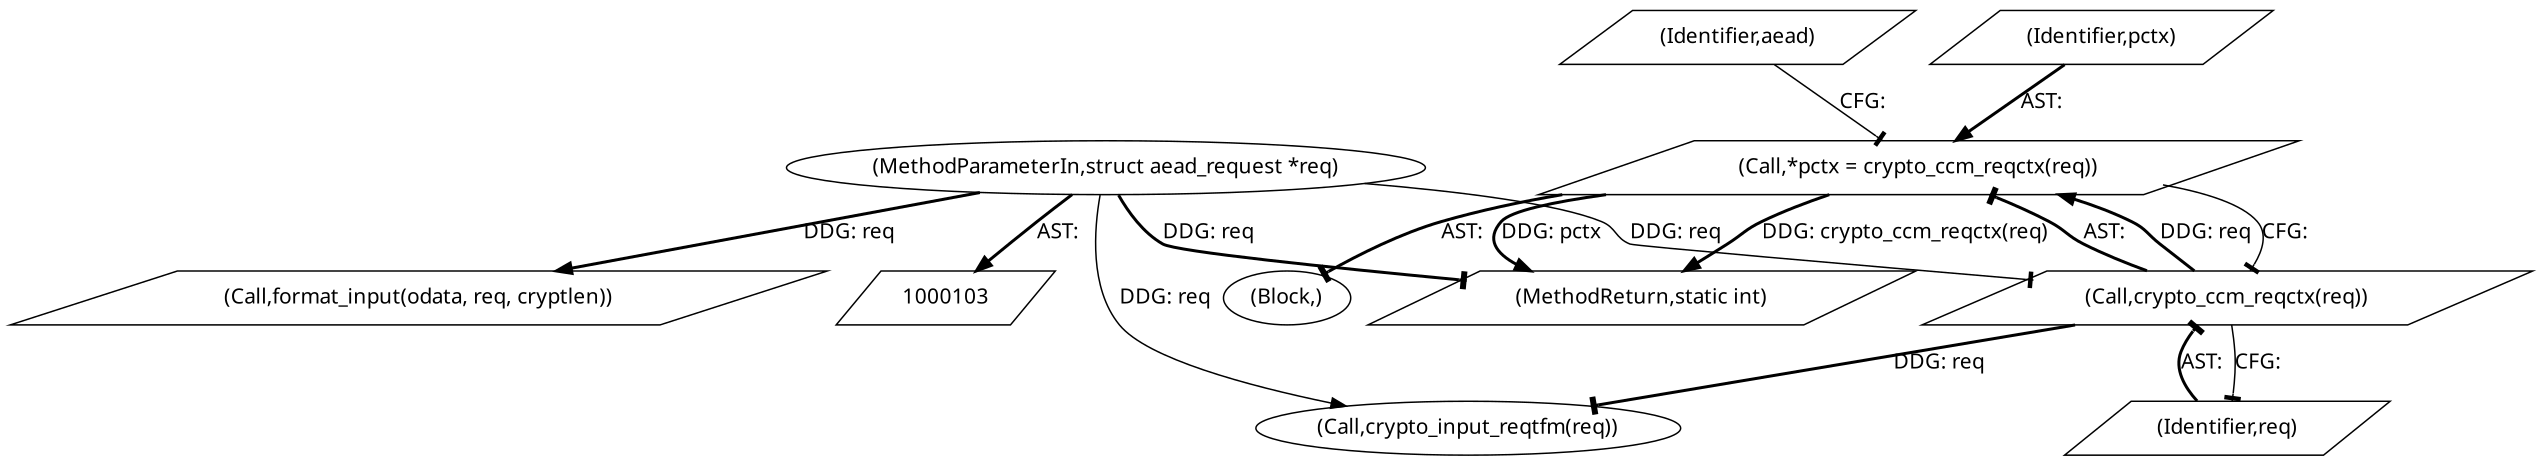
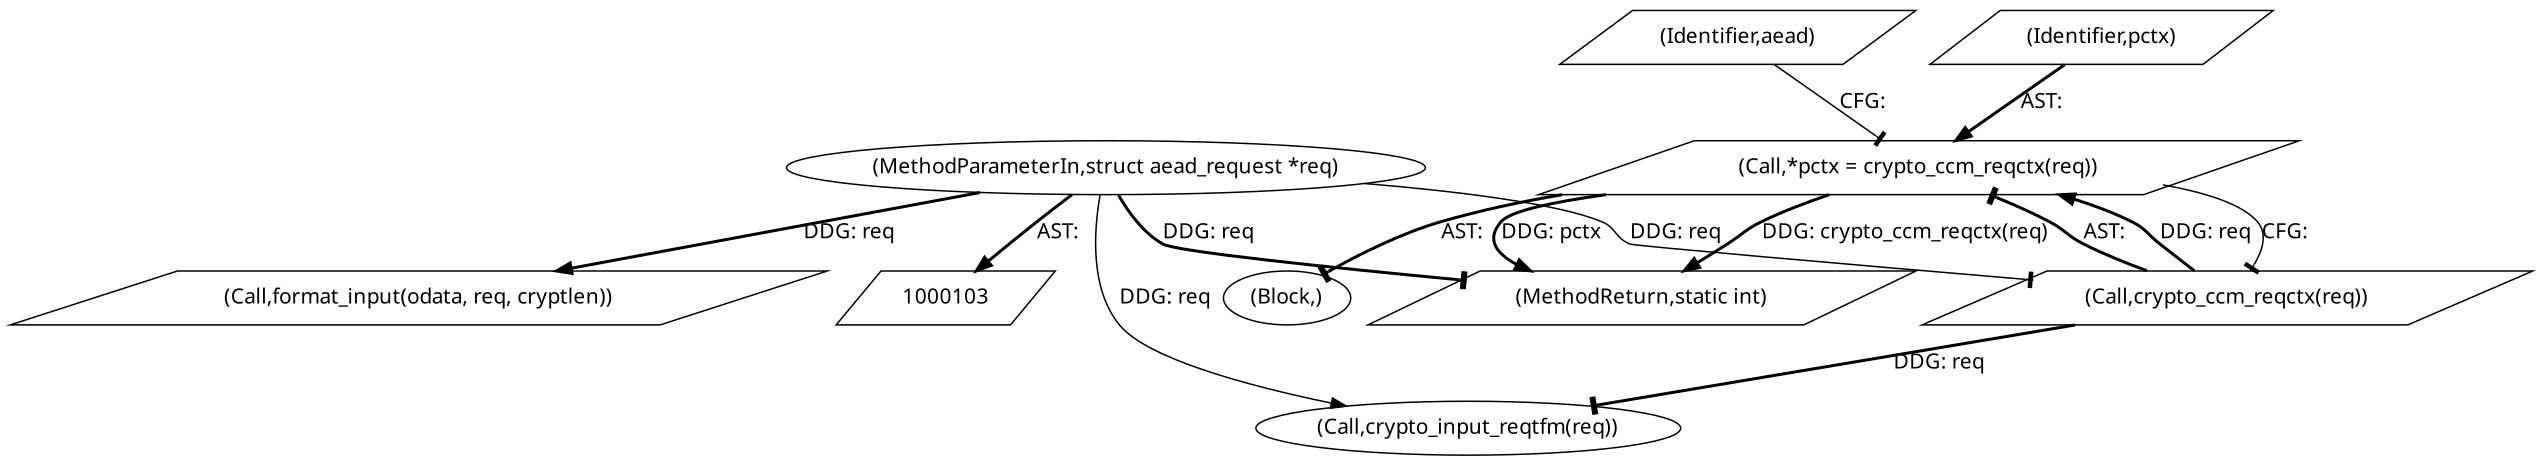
(2227, 428) -> none
